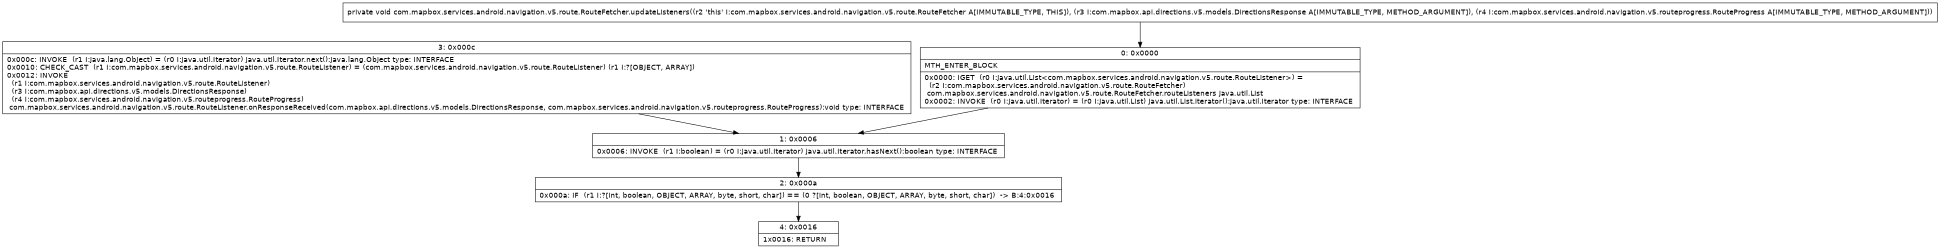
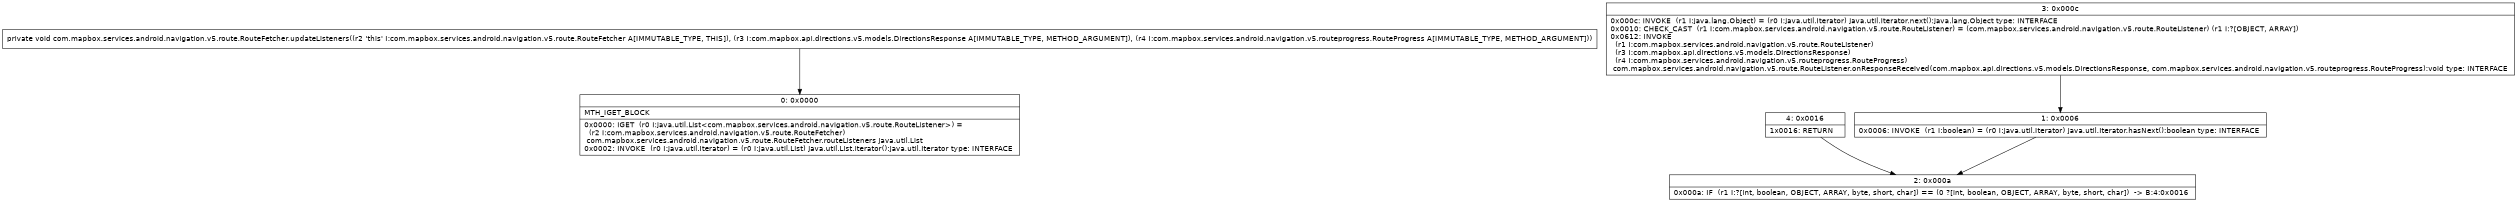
(961, 66) -> (617, 113)
(40, 76) -> (1644, 37)
(926, 120) -> none
(798, 209) -> (1854, 158)
